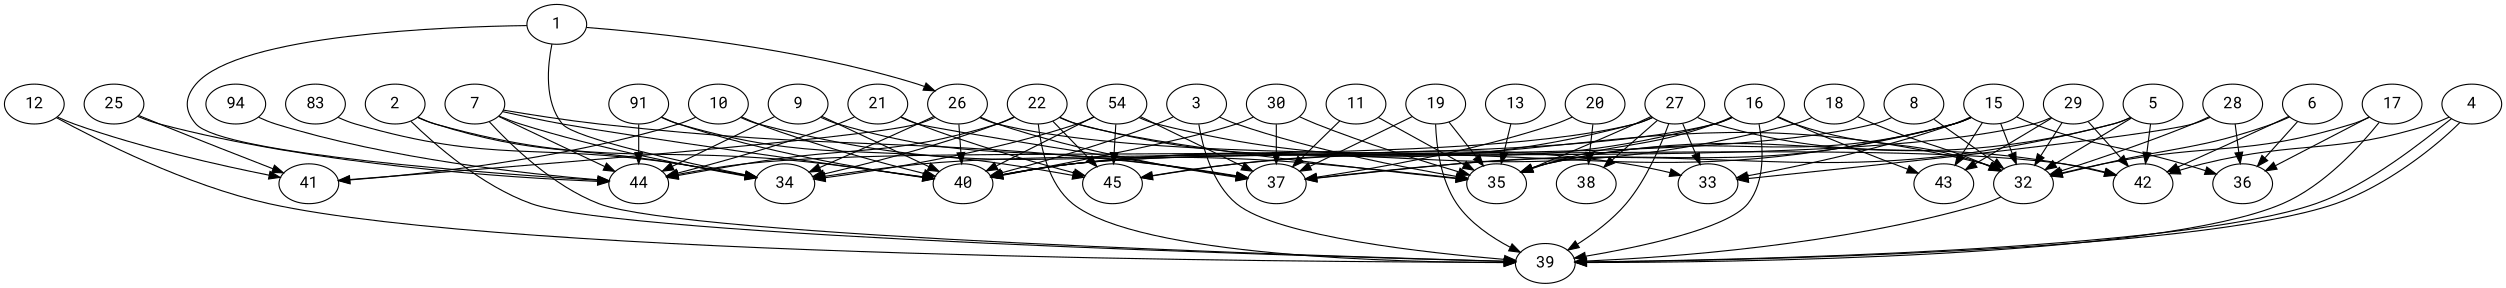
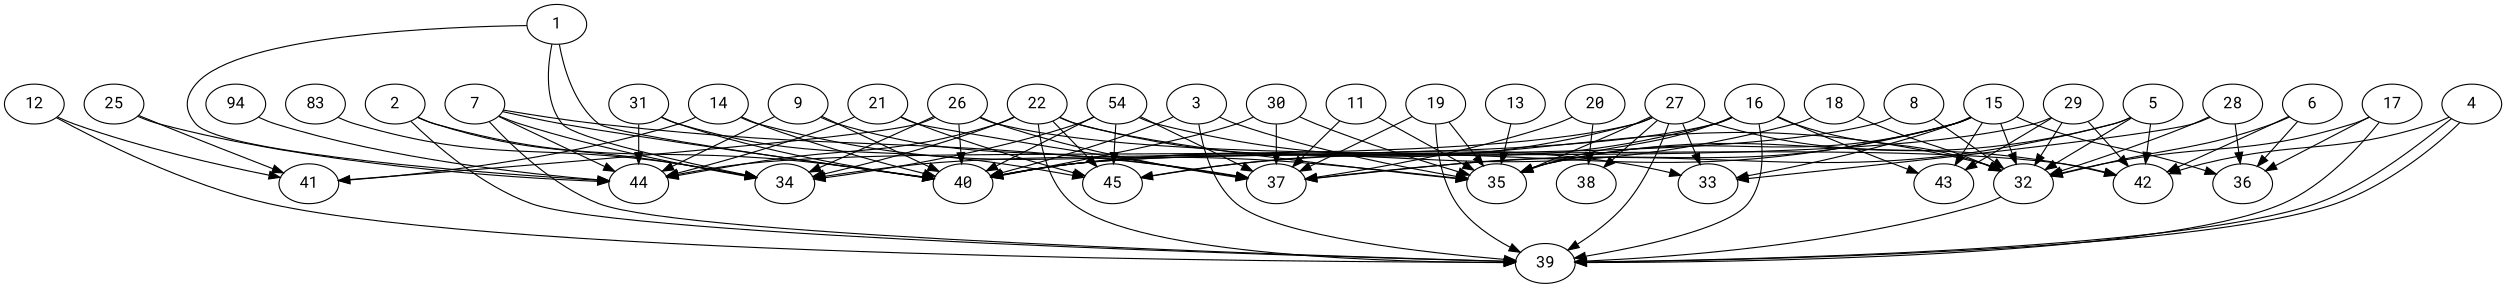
(757, 48) -> (715, 147)
(639, 104) -> (639, 104)
(718, 104) -> (718, 104)
